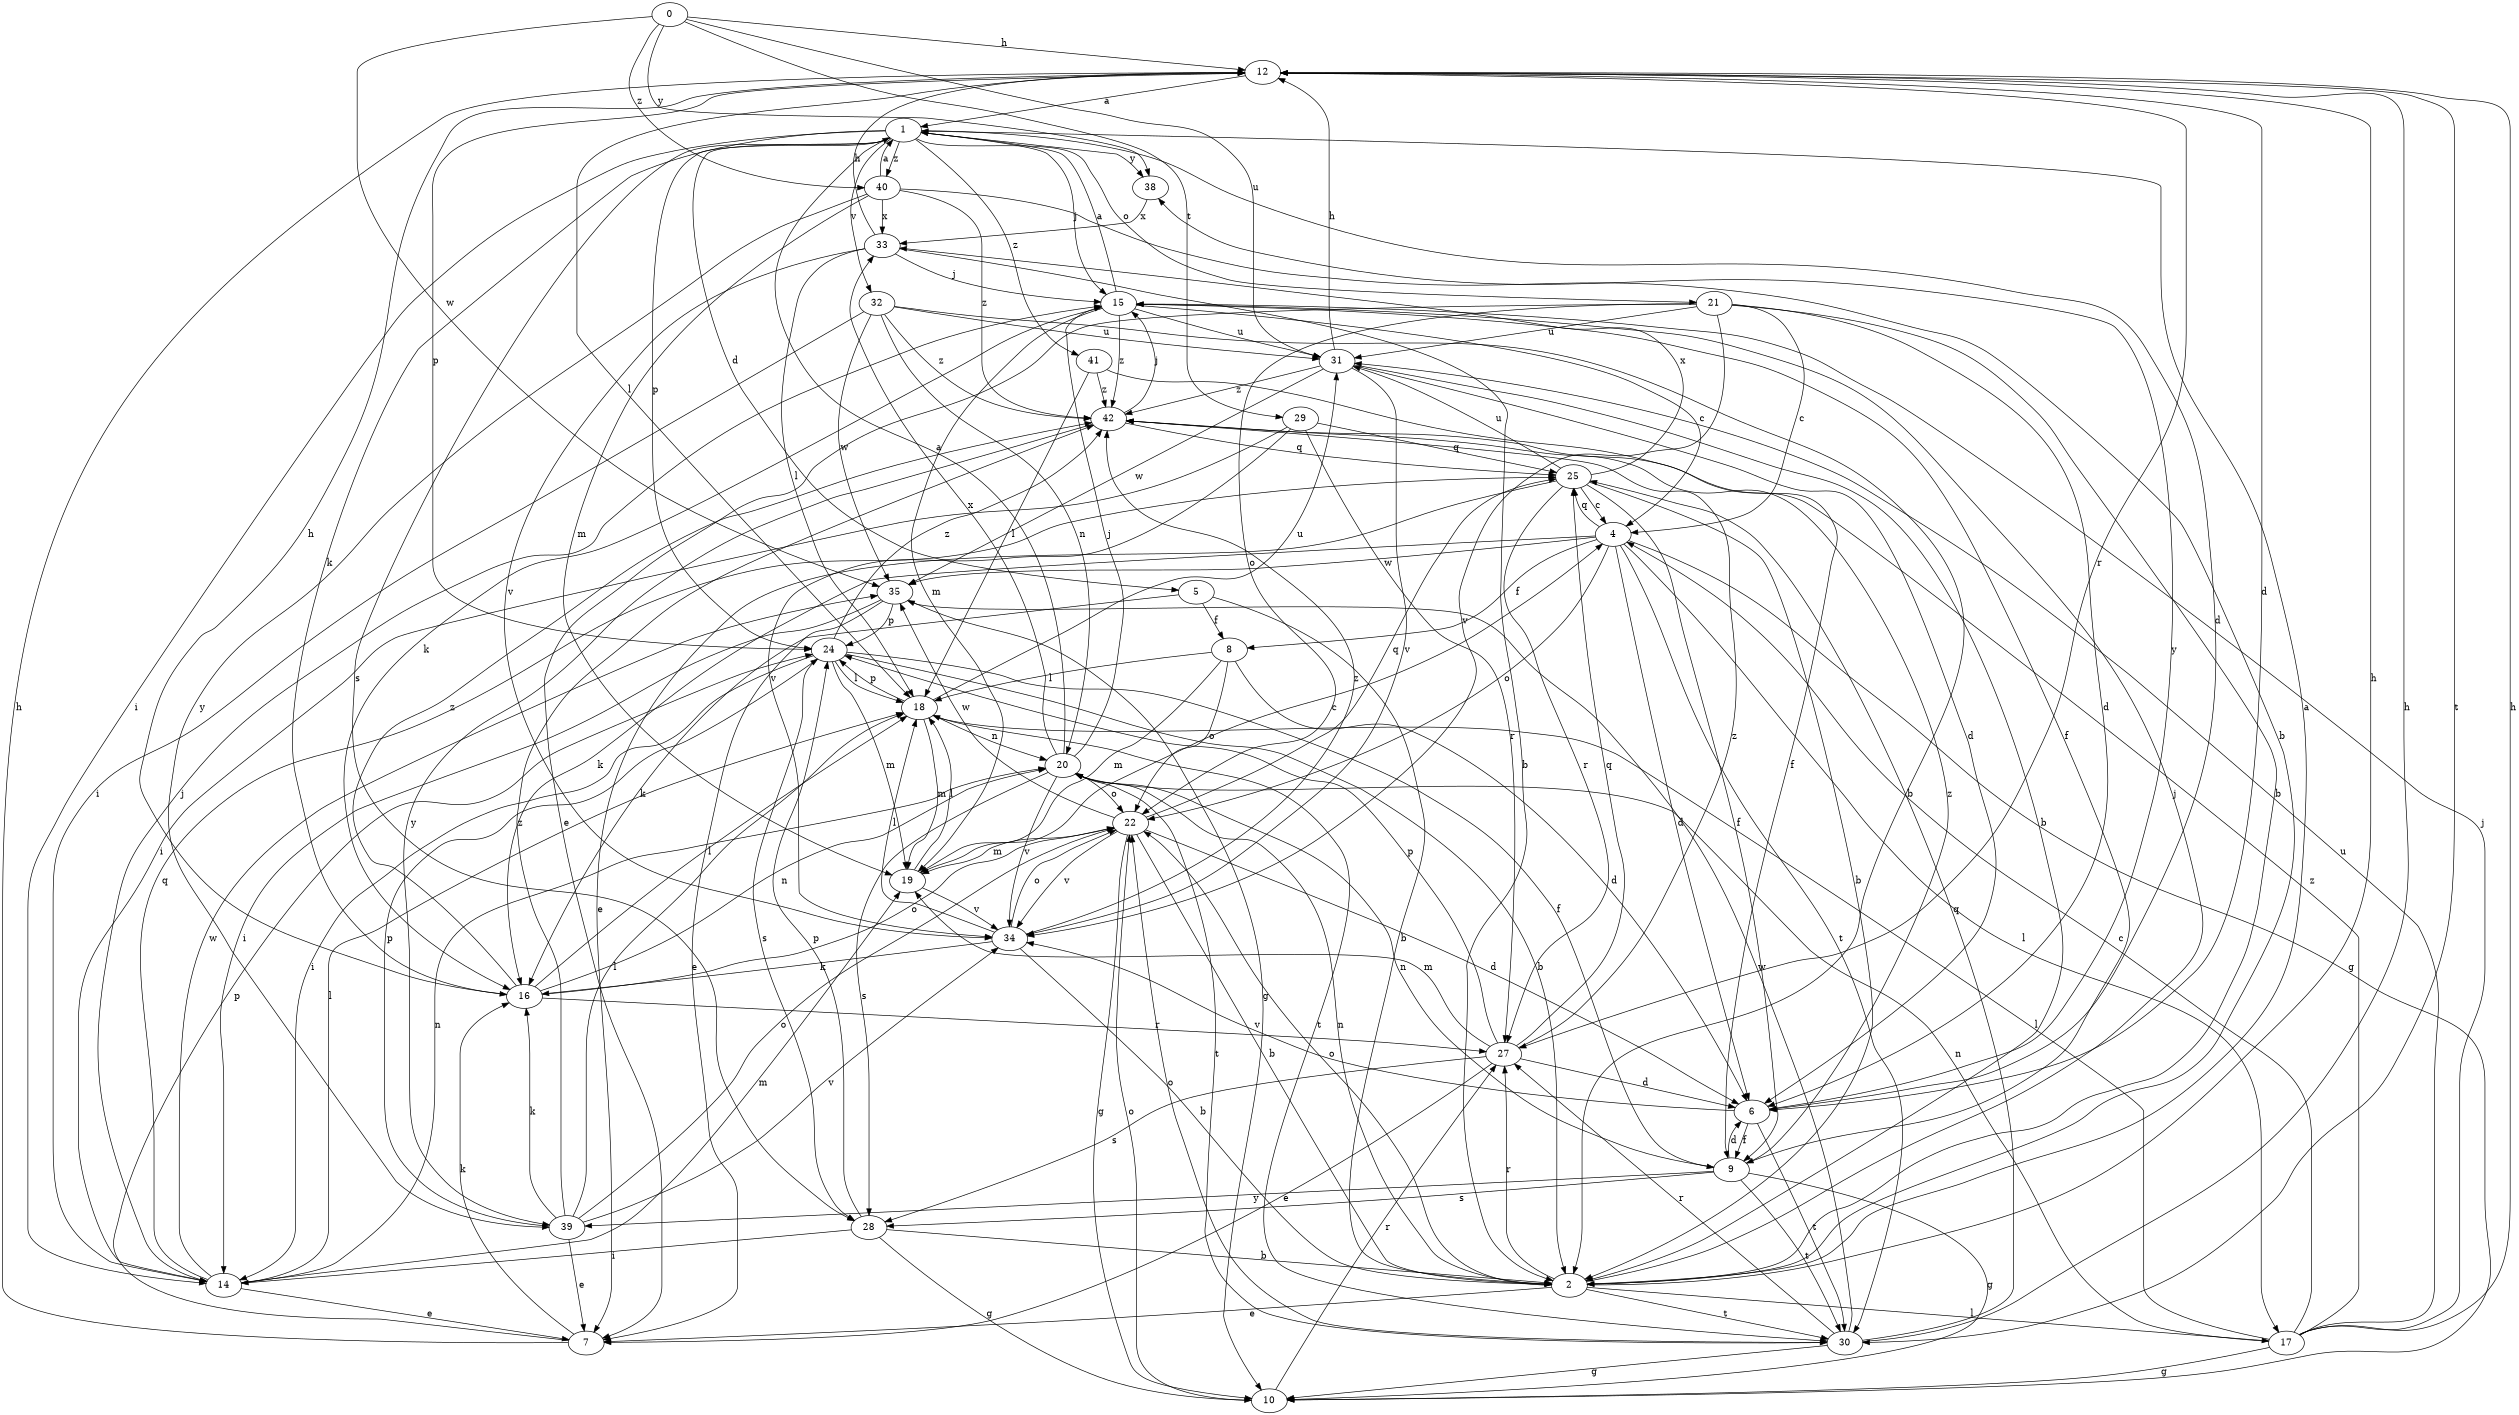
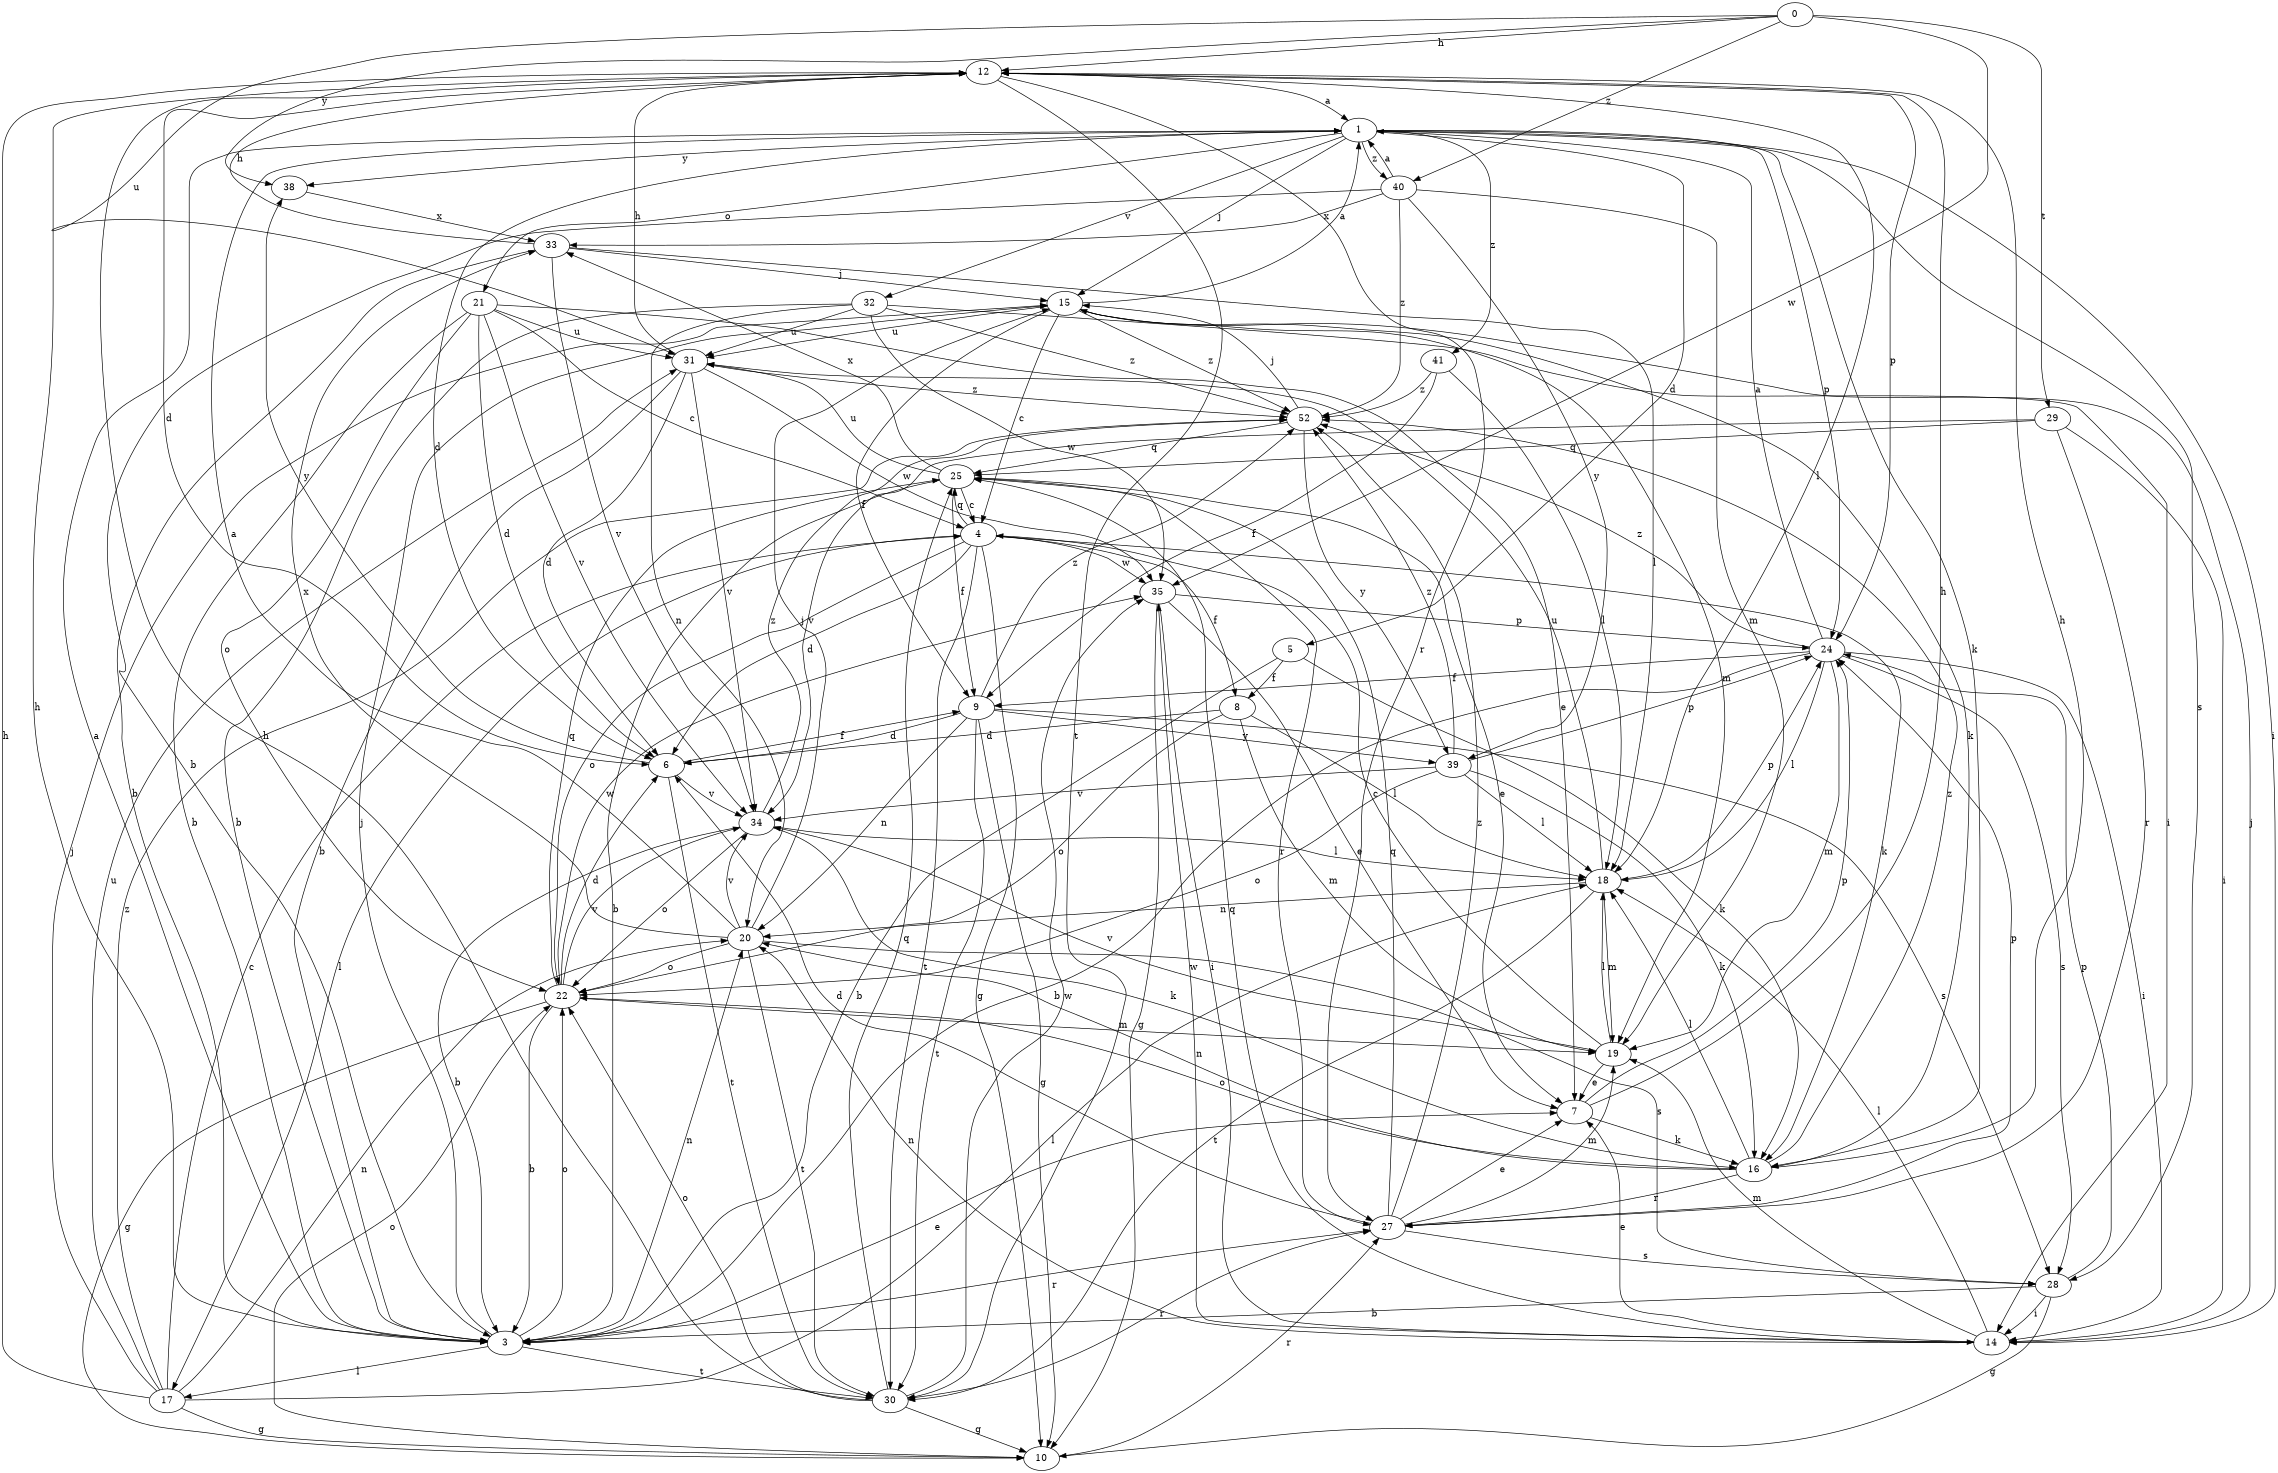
none -> (1751, 229)
(1109, 419) -> (1305, 419)
(576, 1282) -> (1591, 1079)
(1569, 1285) -> (505, 1343)
